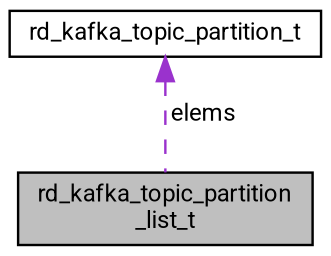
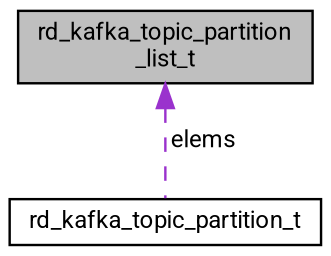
(165, 127) -> (165, 153)
